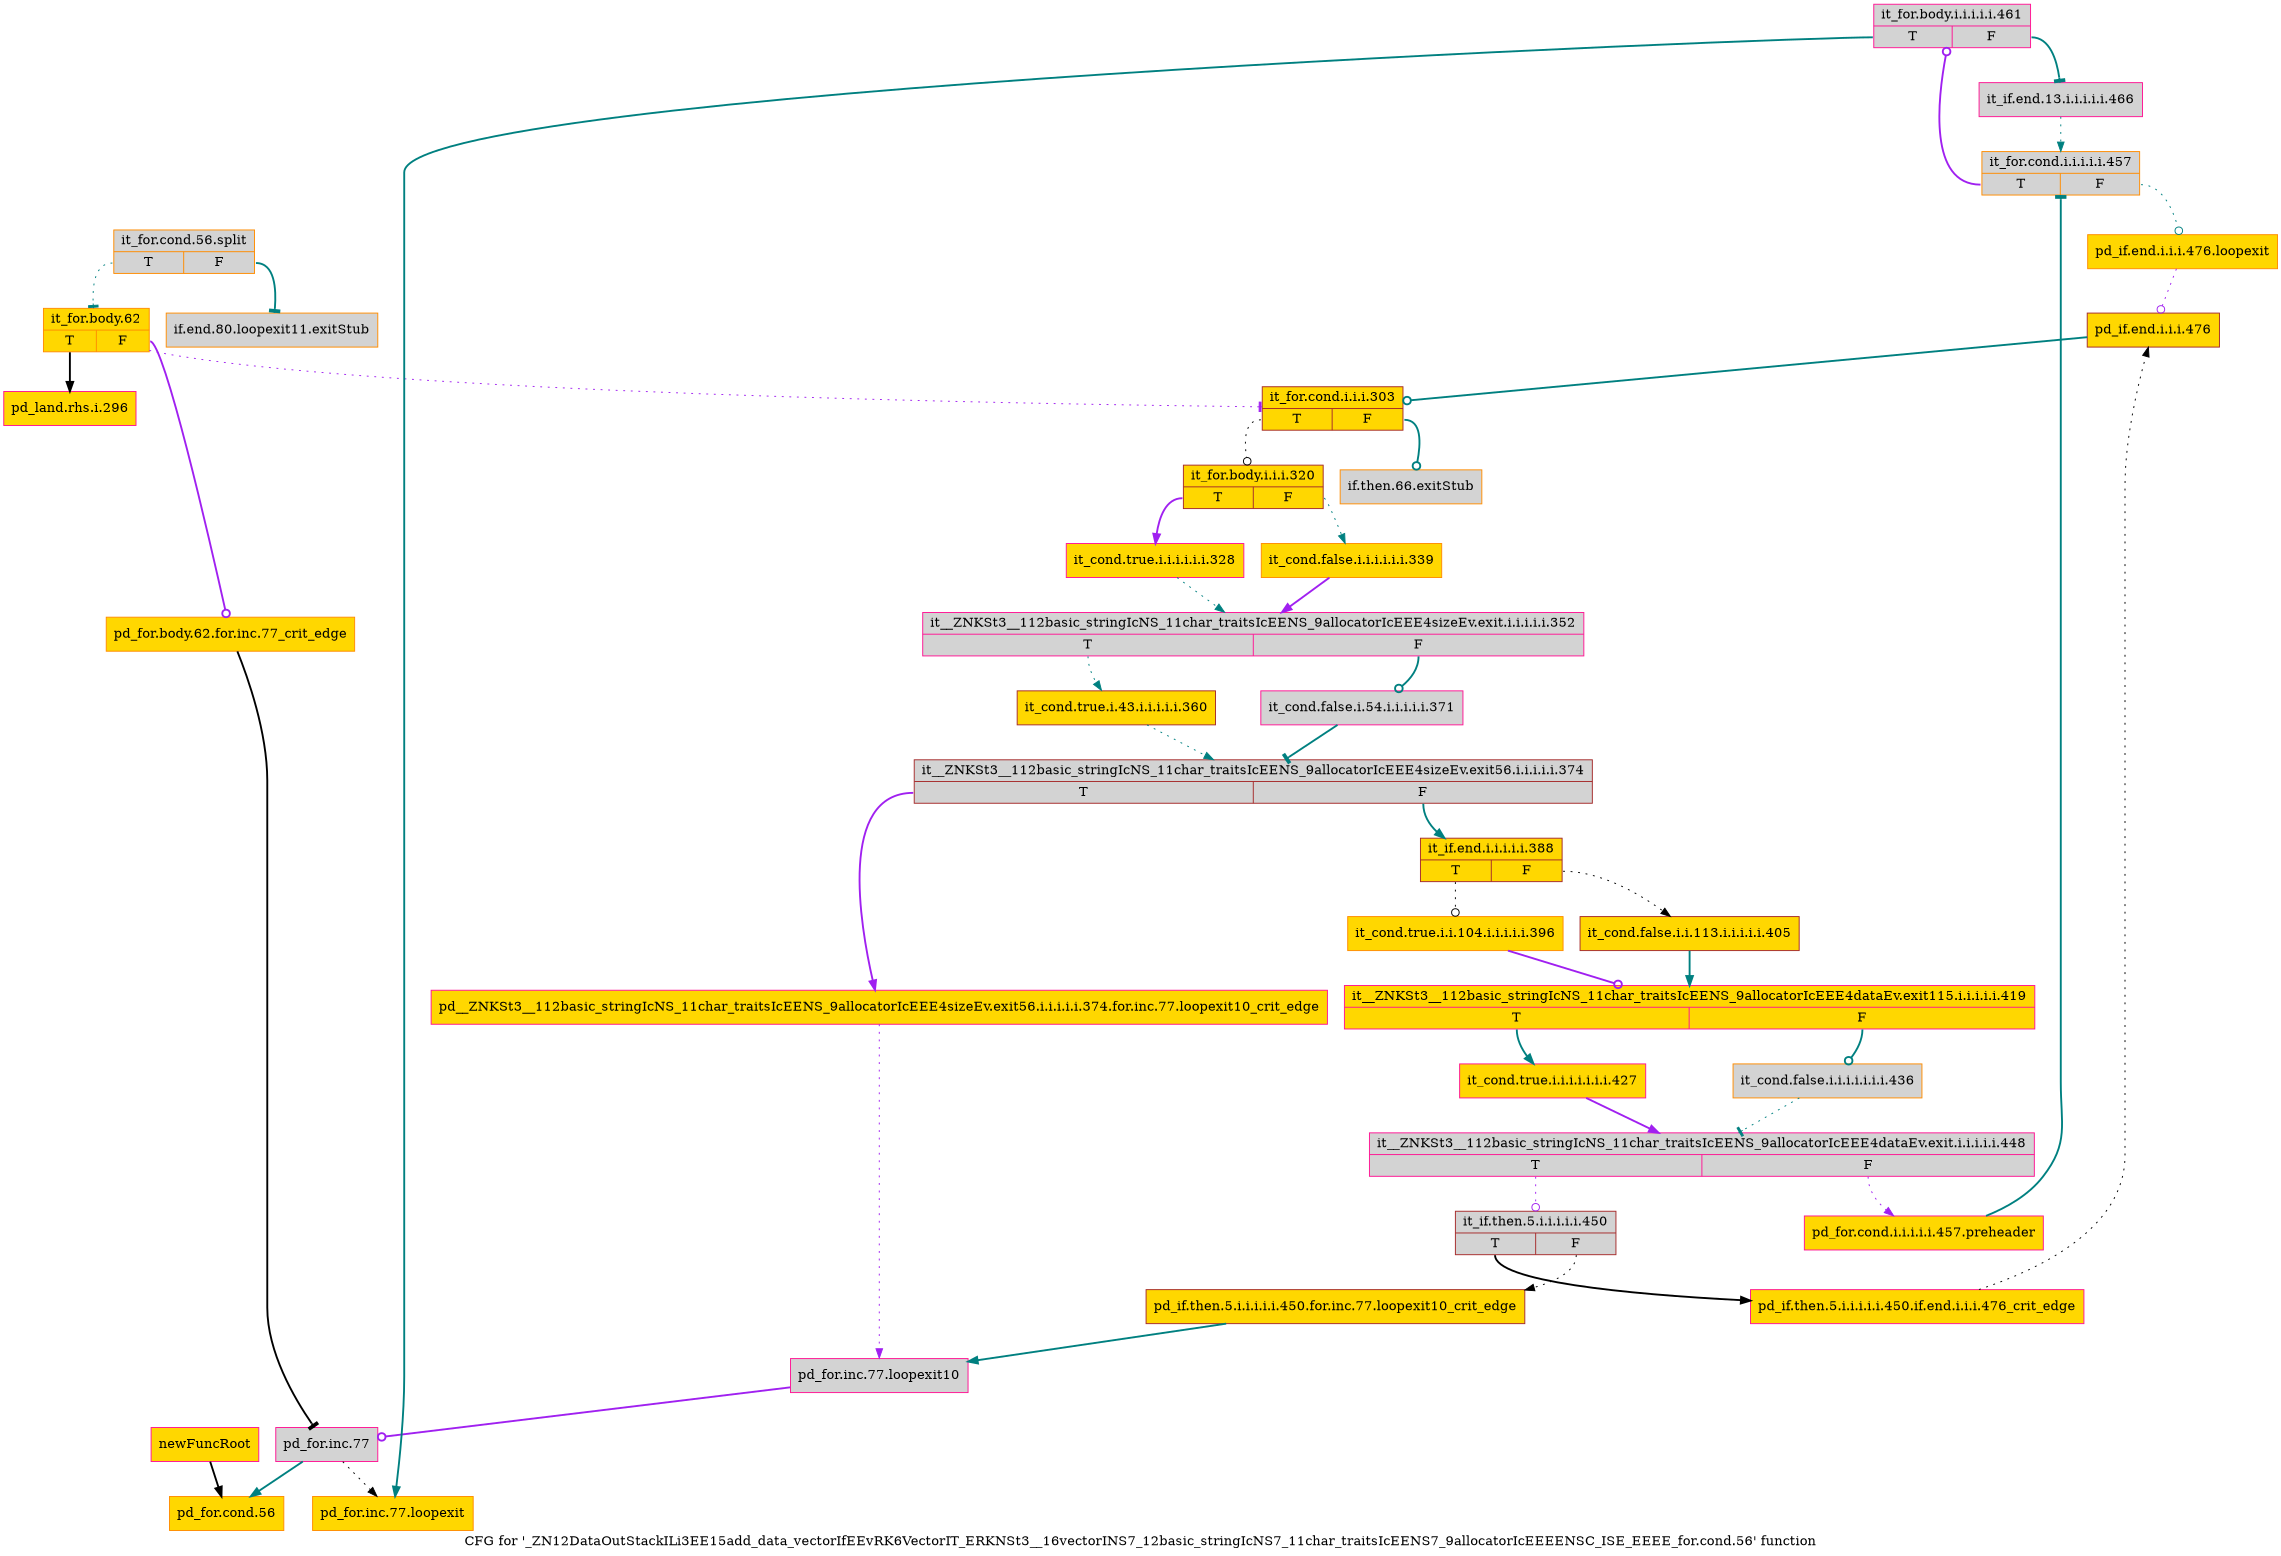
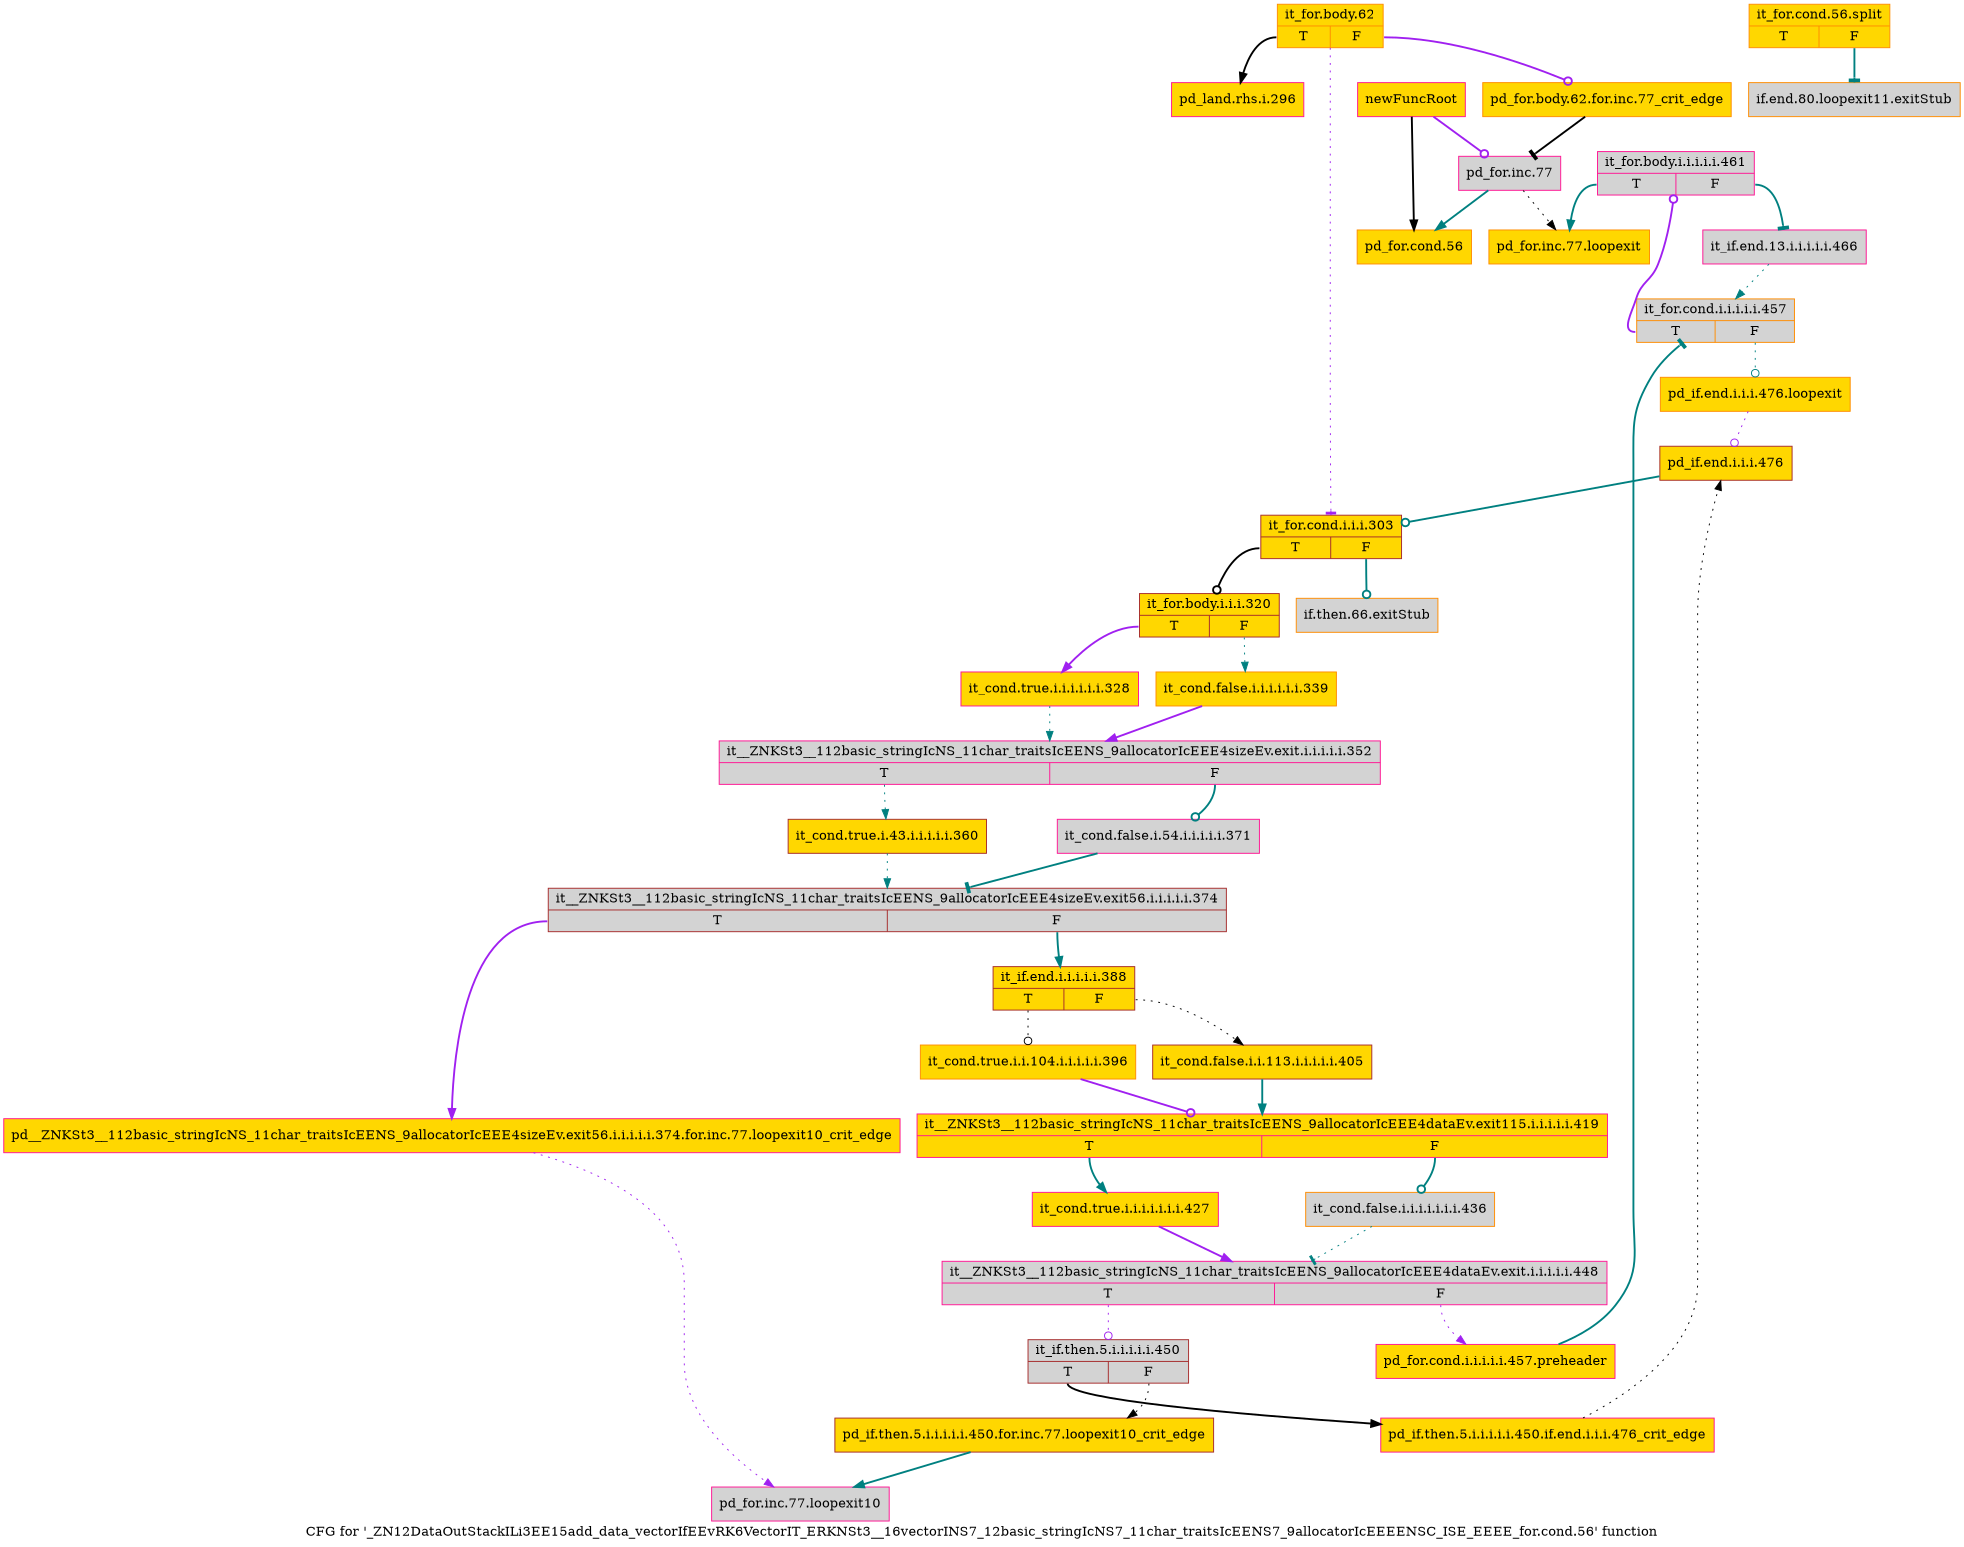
(184, 252) -> (1819, 26)
(95, 279) -> none
(1246, 435) -> (1234, 561)
(588, 1412) -> (1457, 134)
